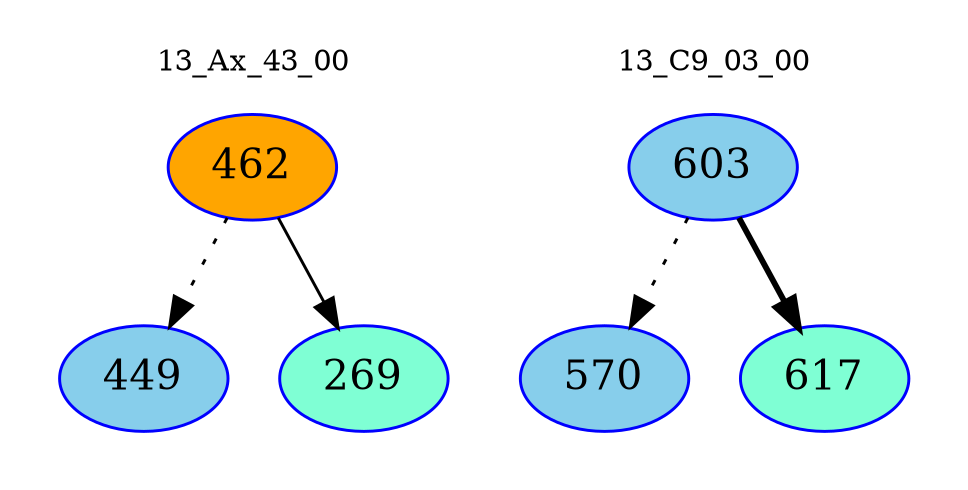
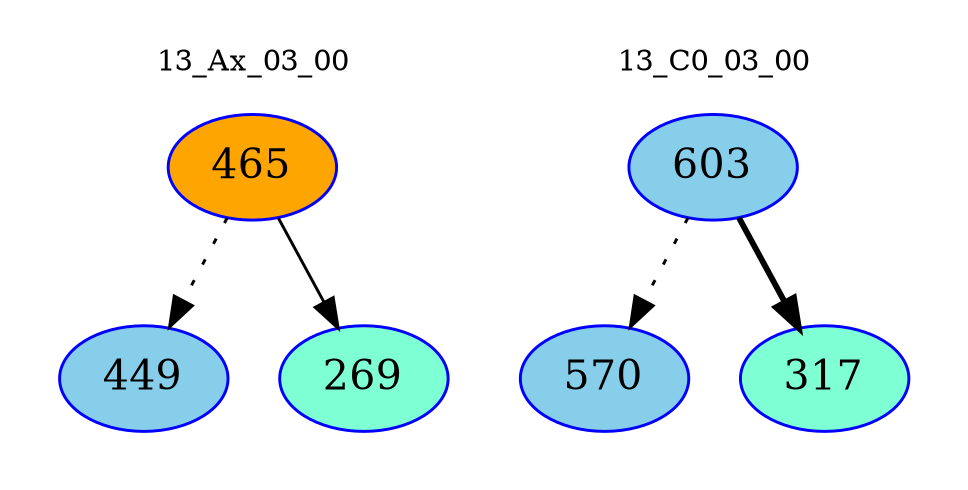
(254, 63) -> (254, 63)
(715, 63) -> (715, 63)
(252, 167) -> (252, 167)
(825, 379) -> (825, 379)
